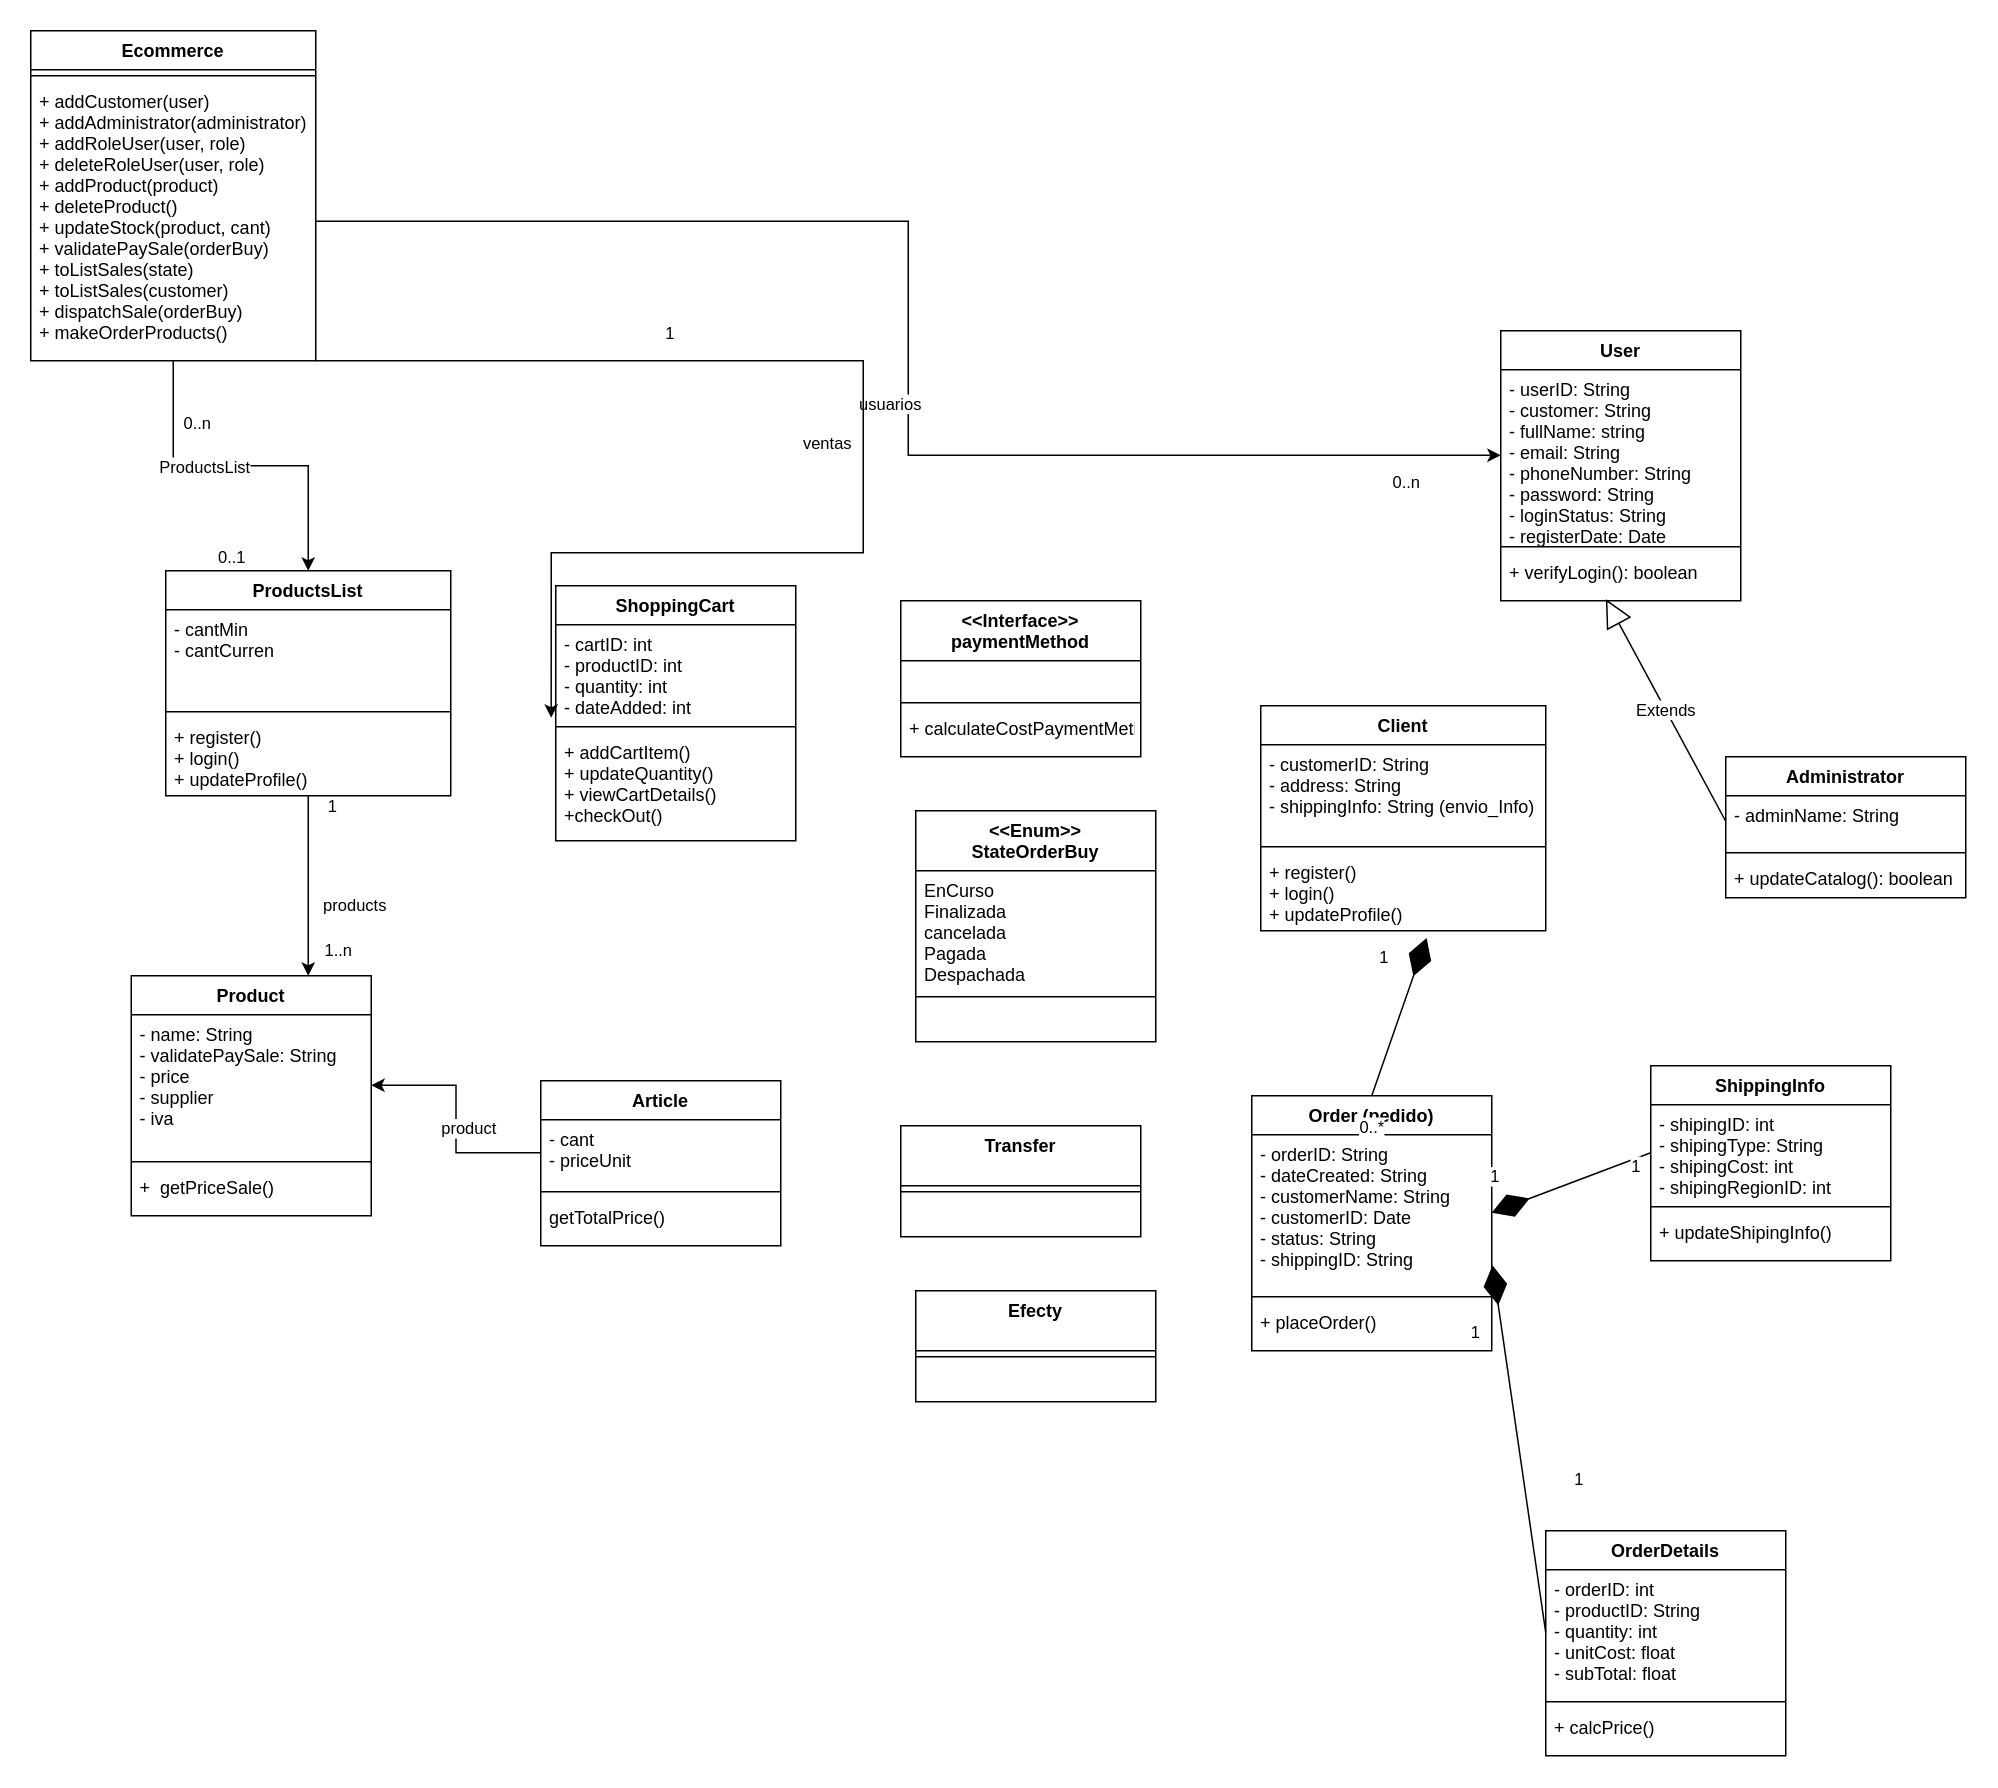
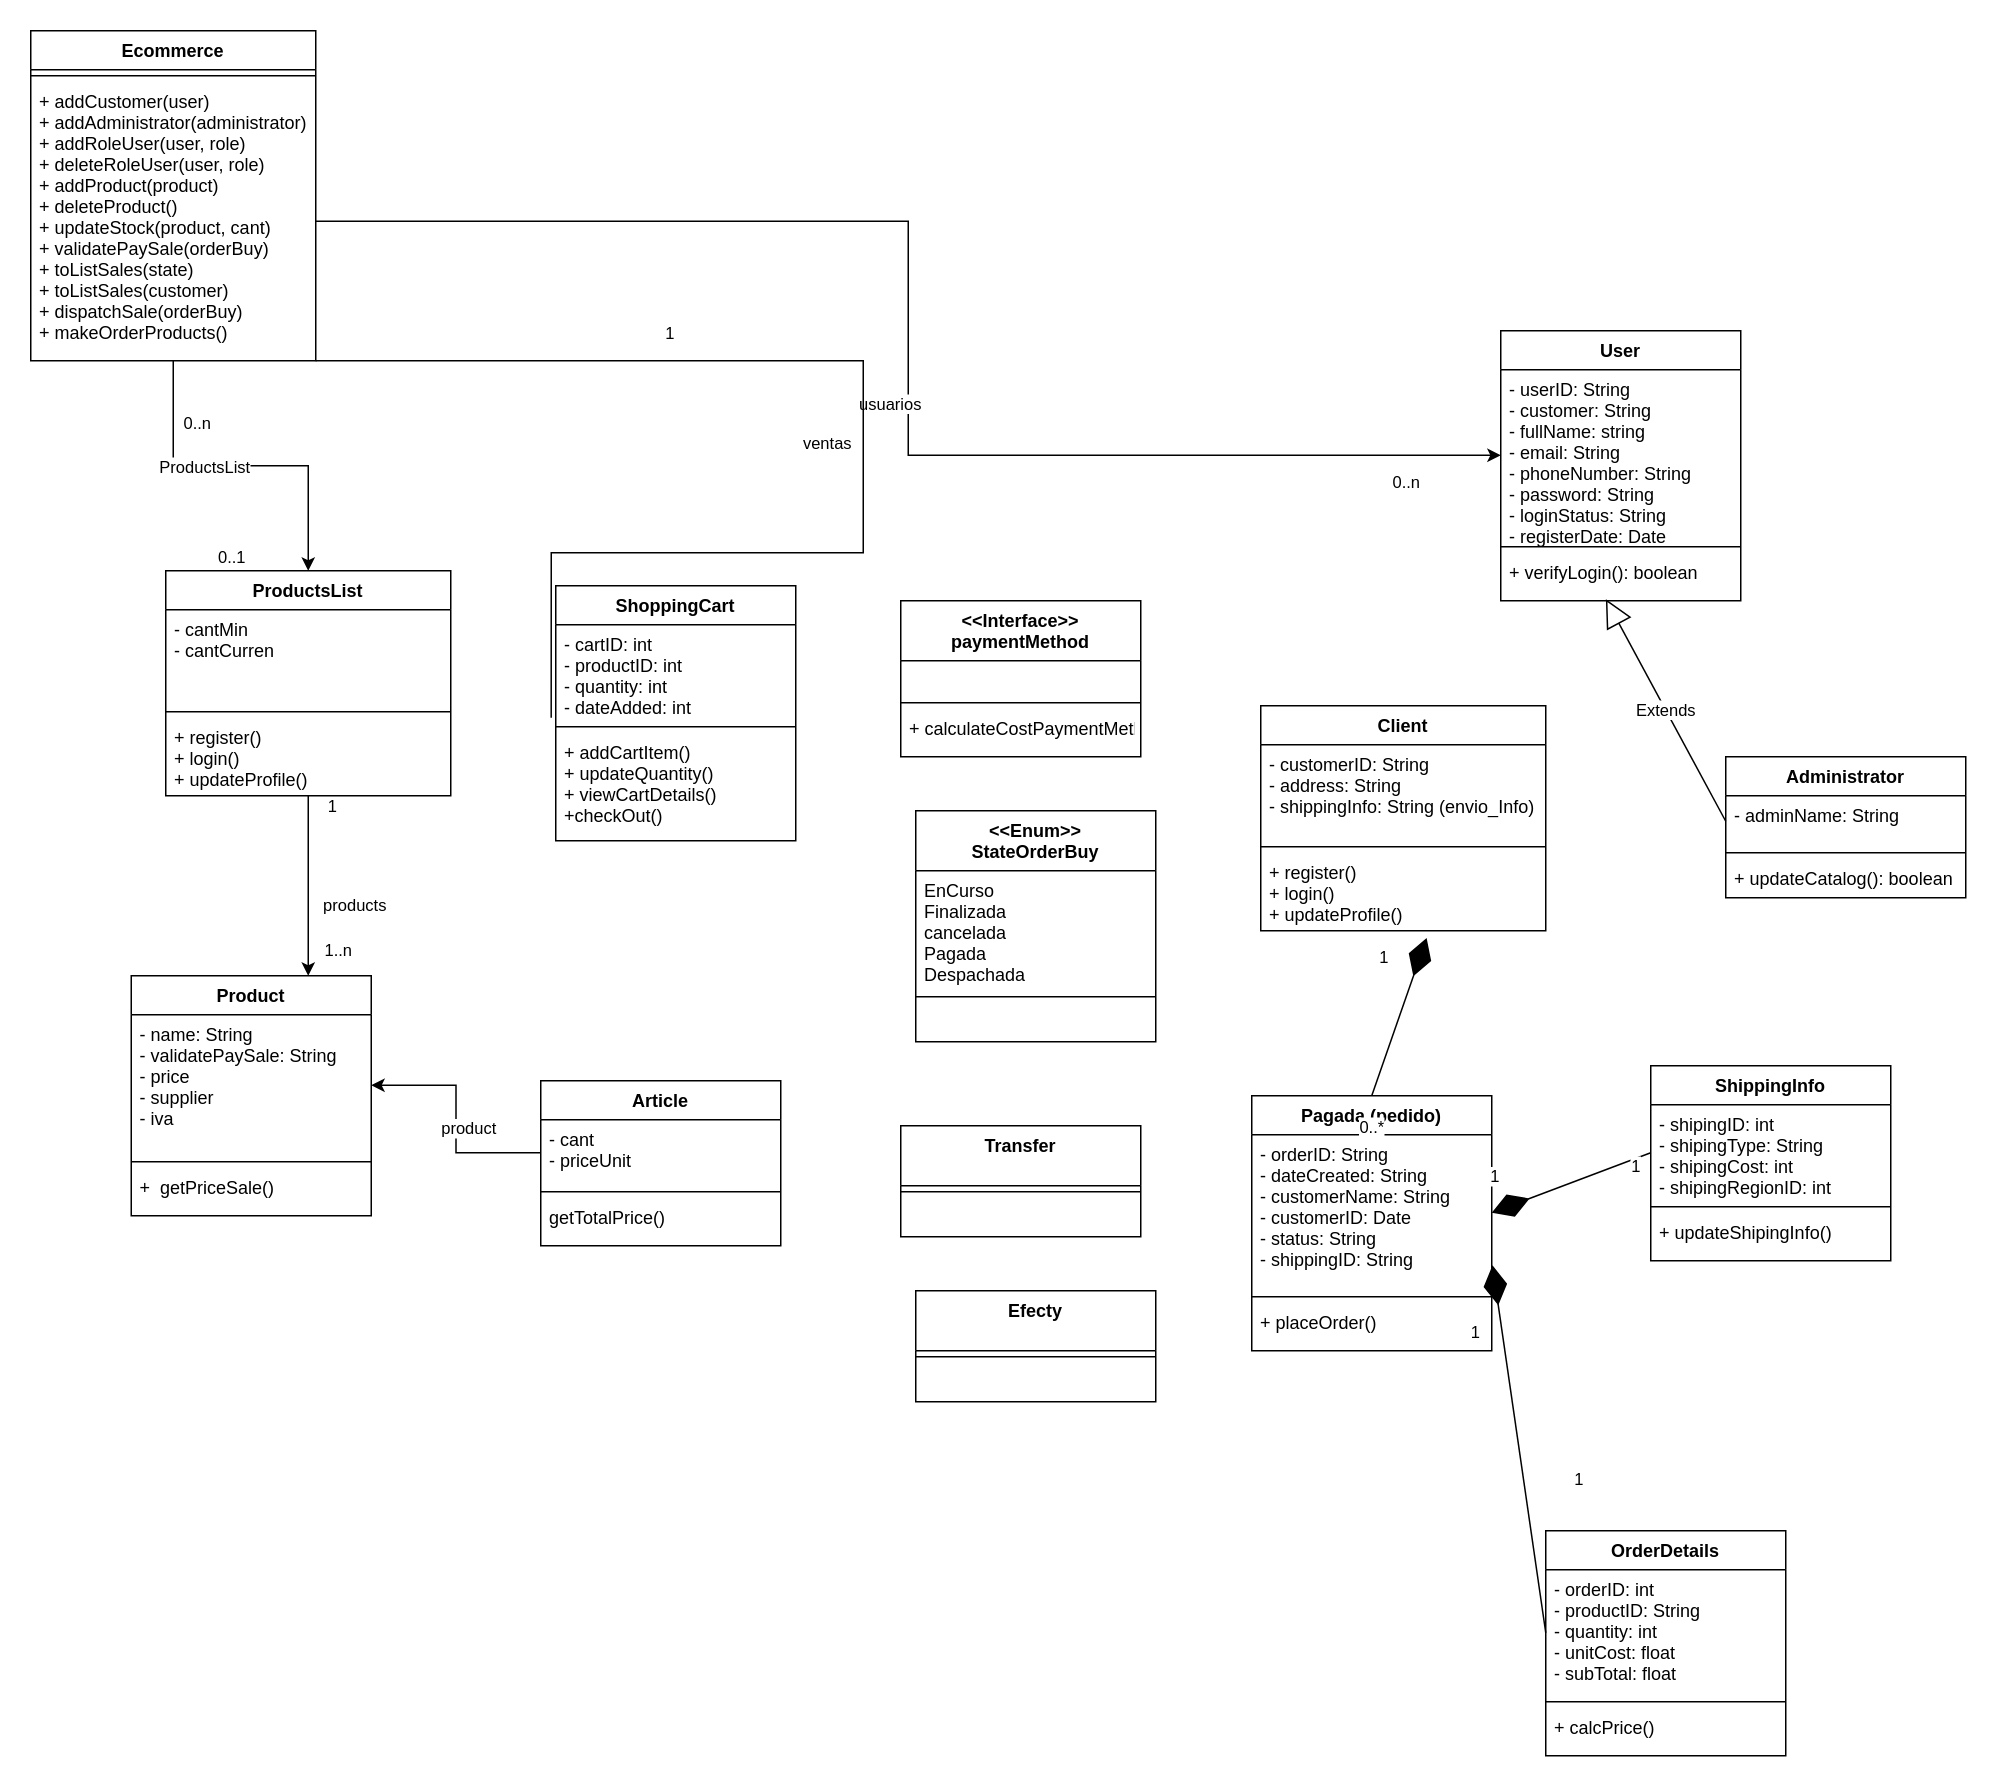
(551, 706) -> (551, 710)
(1371, 1116) -> (1371, 1116)
